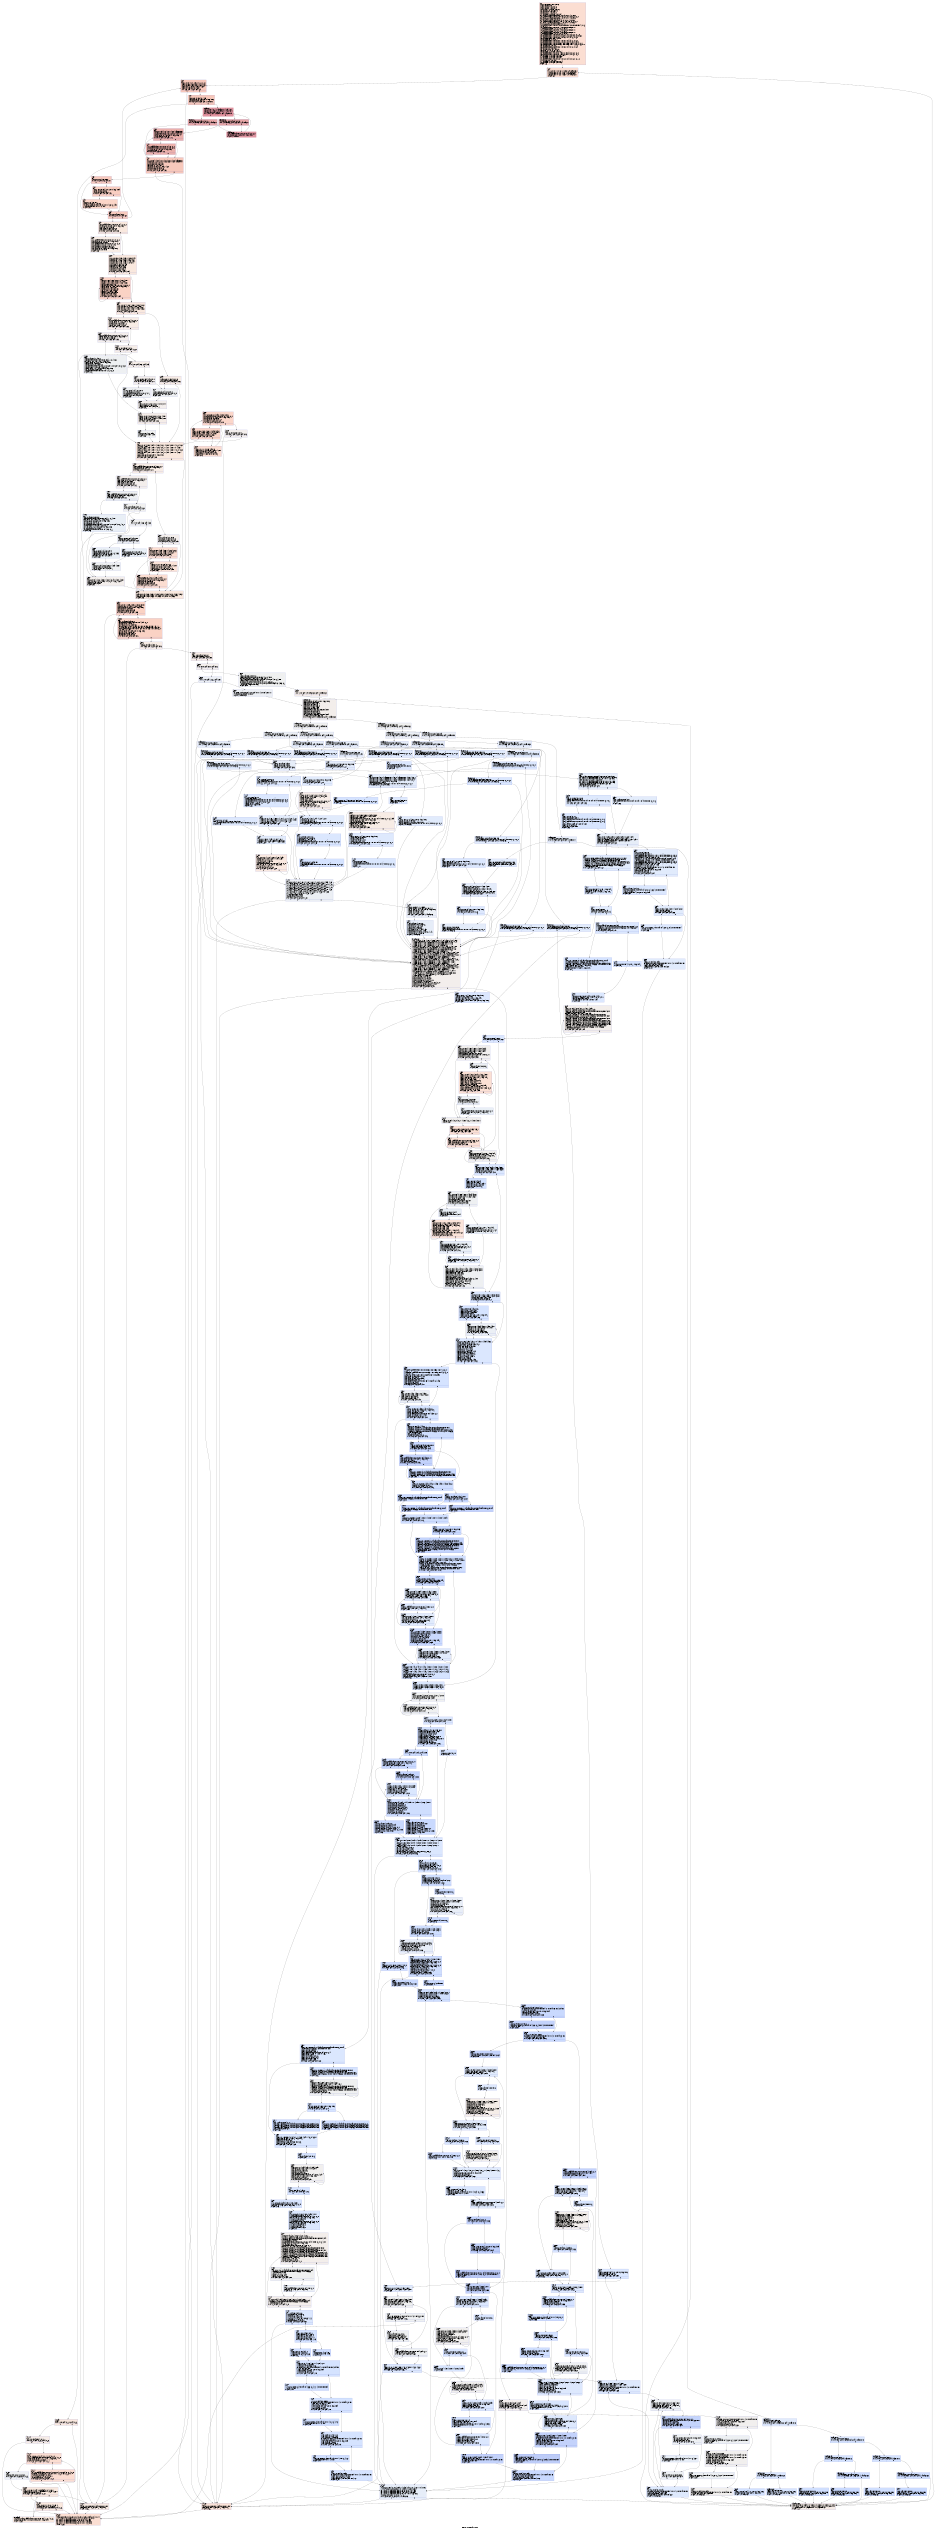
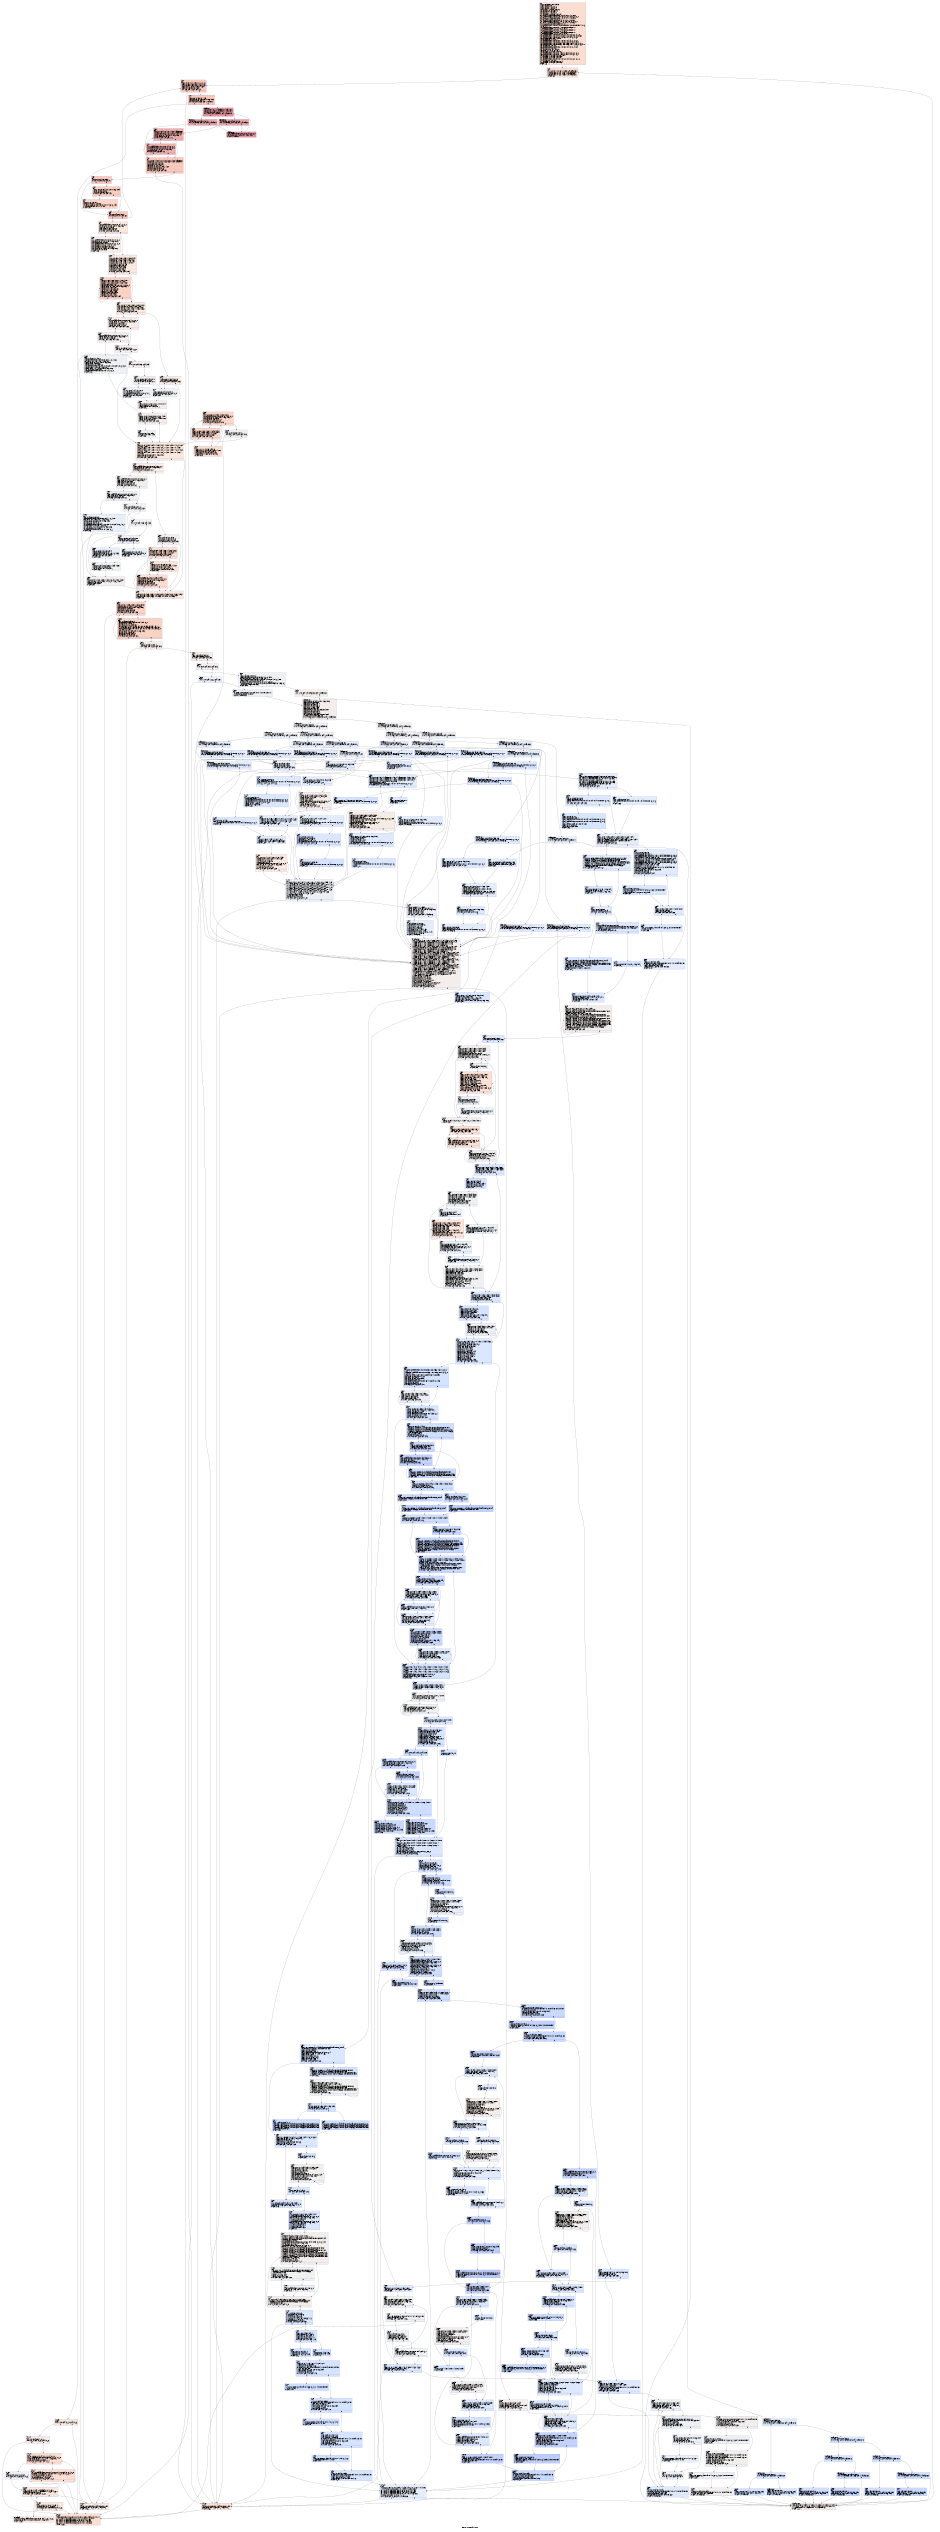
(681, 2422) -> (681, 2422)
